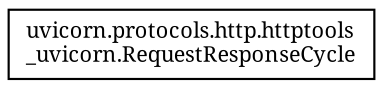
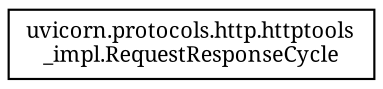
(192, 44) -> (192, 44)
